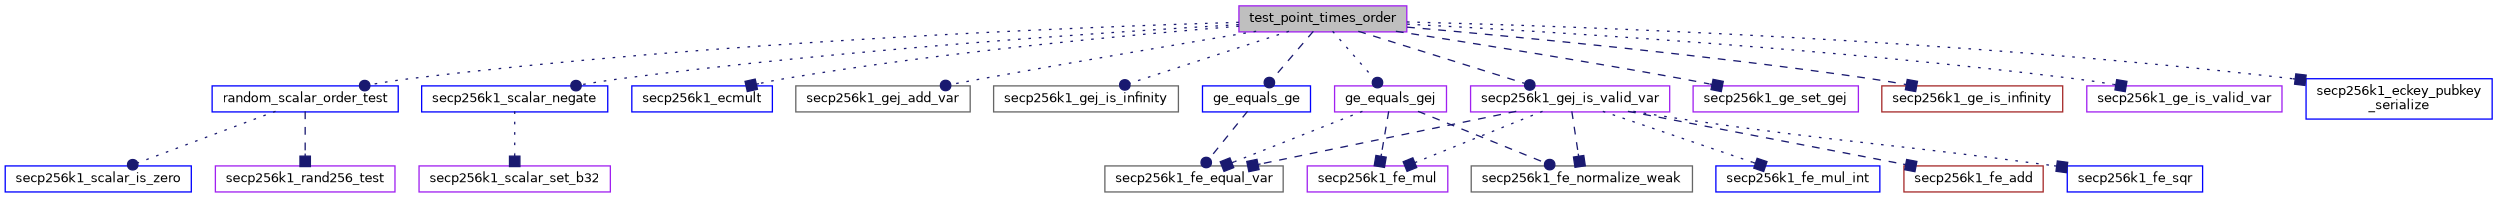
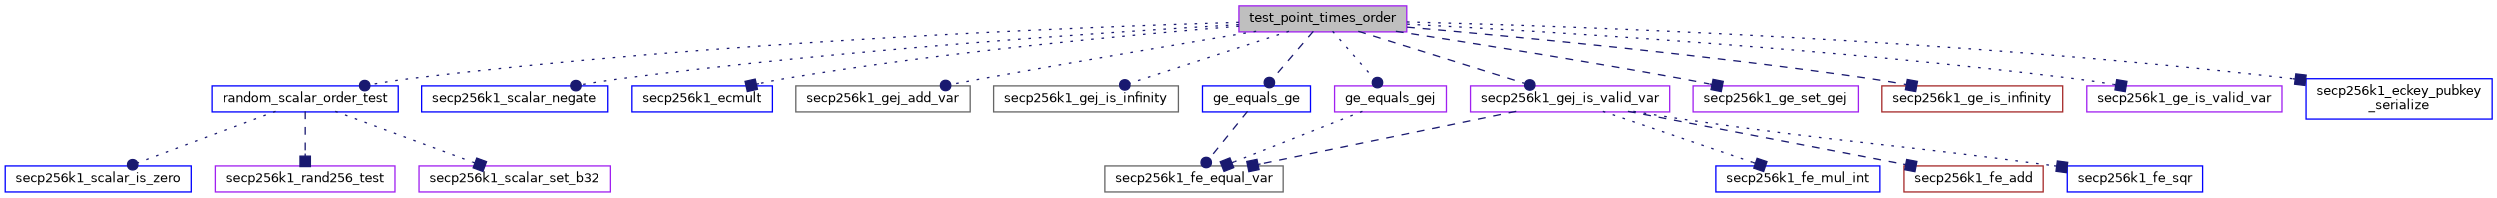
(515, 132) -> (404, 137)
(1378, 179) -> none
(1582, 179) -> none
